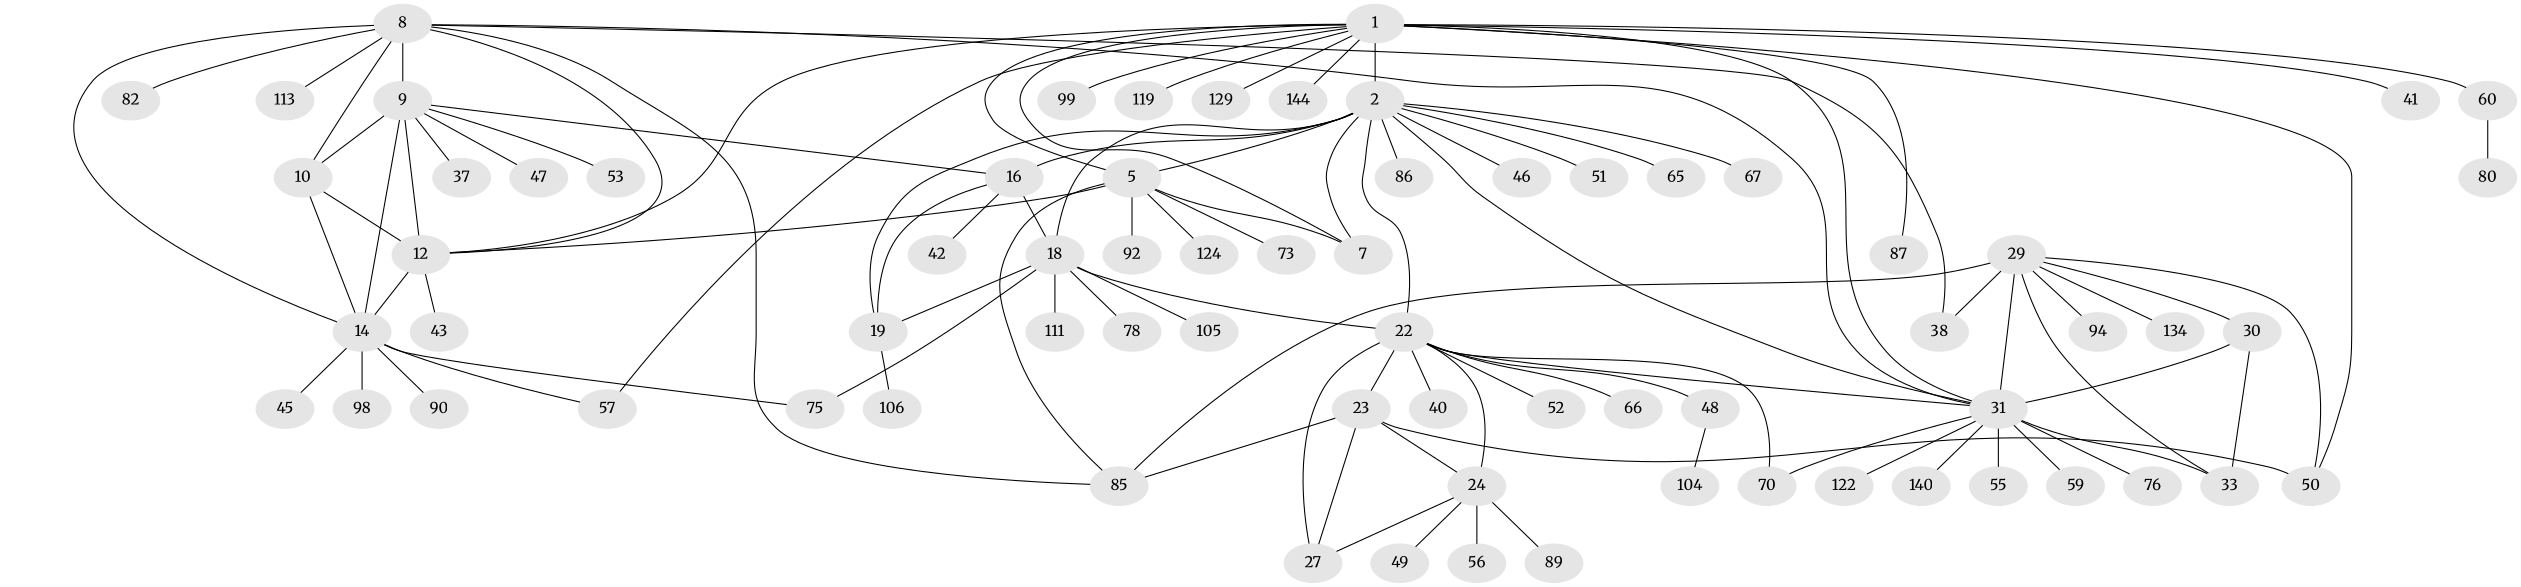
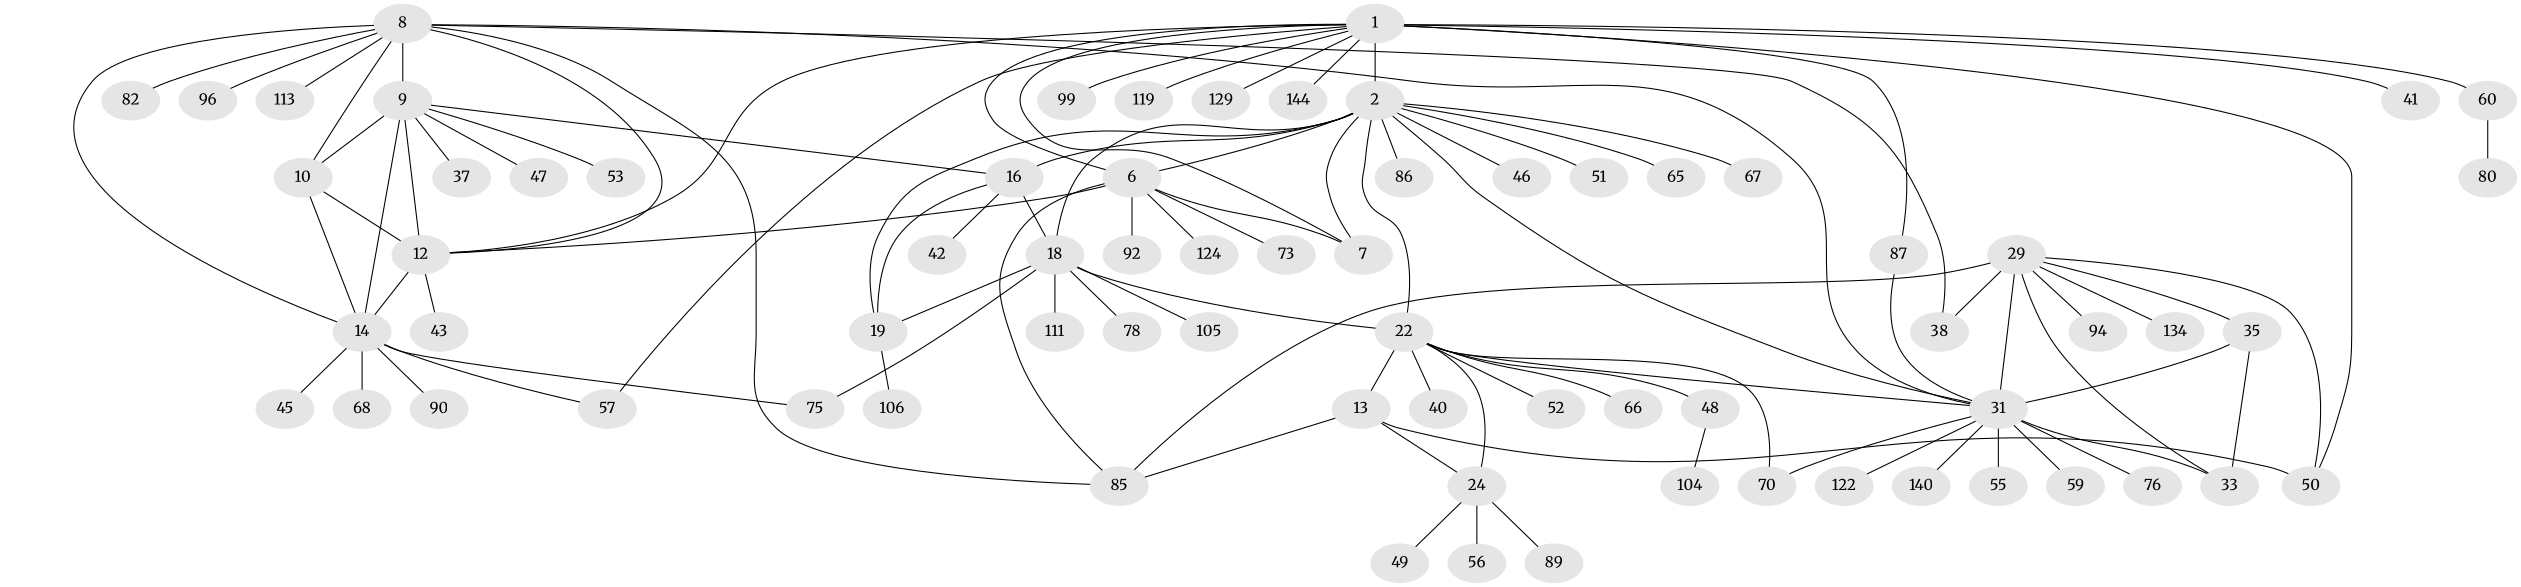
(1807, 96) -> (1904, 355)
none -> (208, 101)
(1132, 178) -> (1132, 178)
(2252, 332) -> (2252, 332)
(362, 409) -> (362, 409)
(1361, 409) -> (1361, 409)
(1313, 563) -> none
